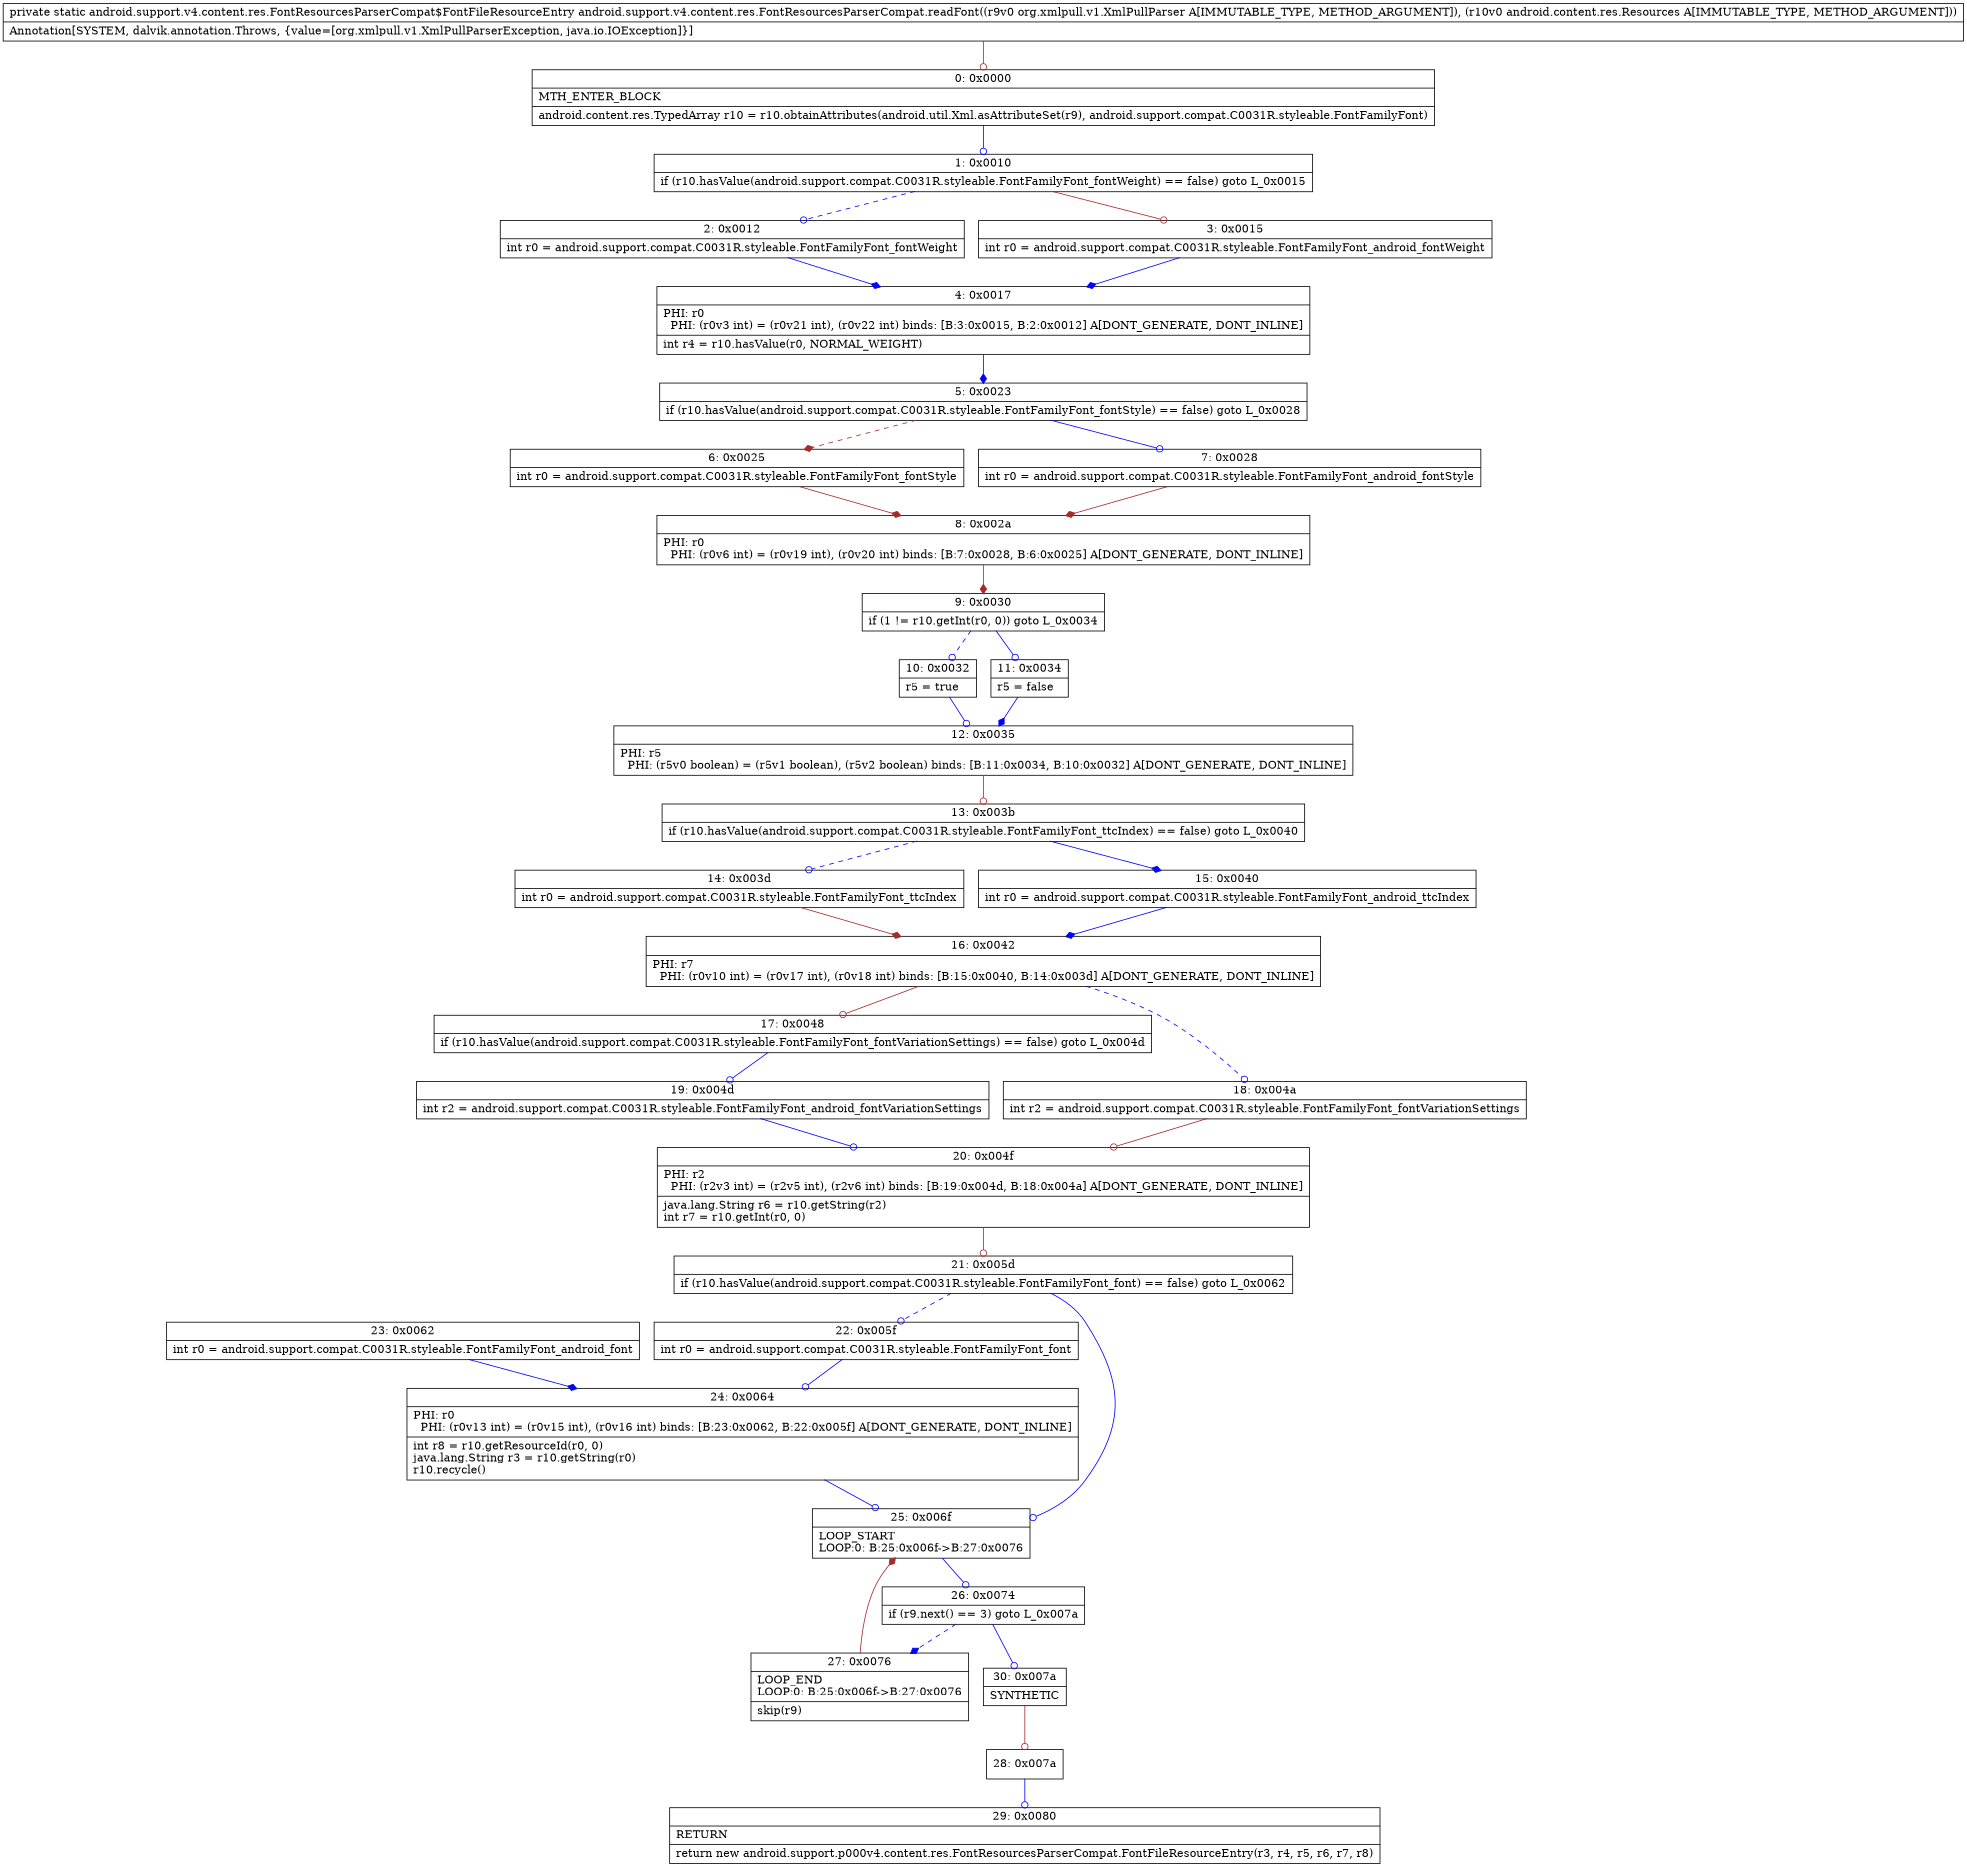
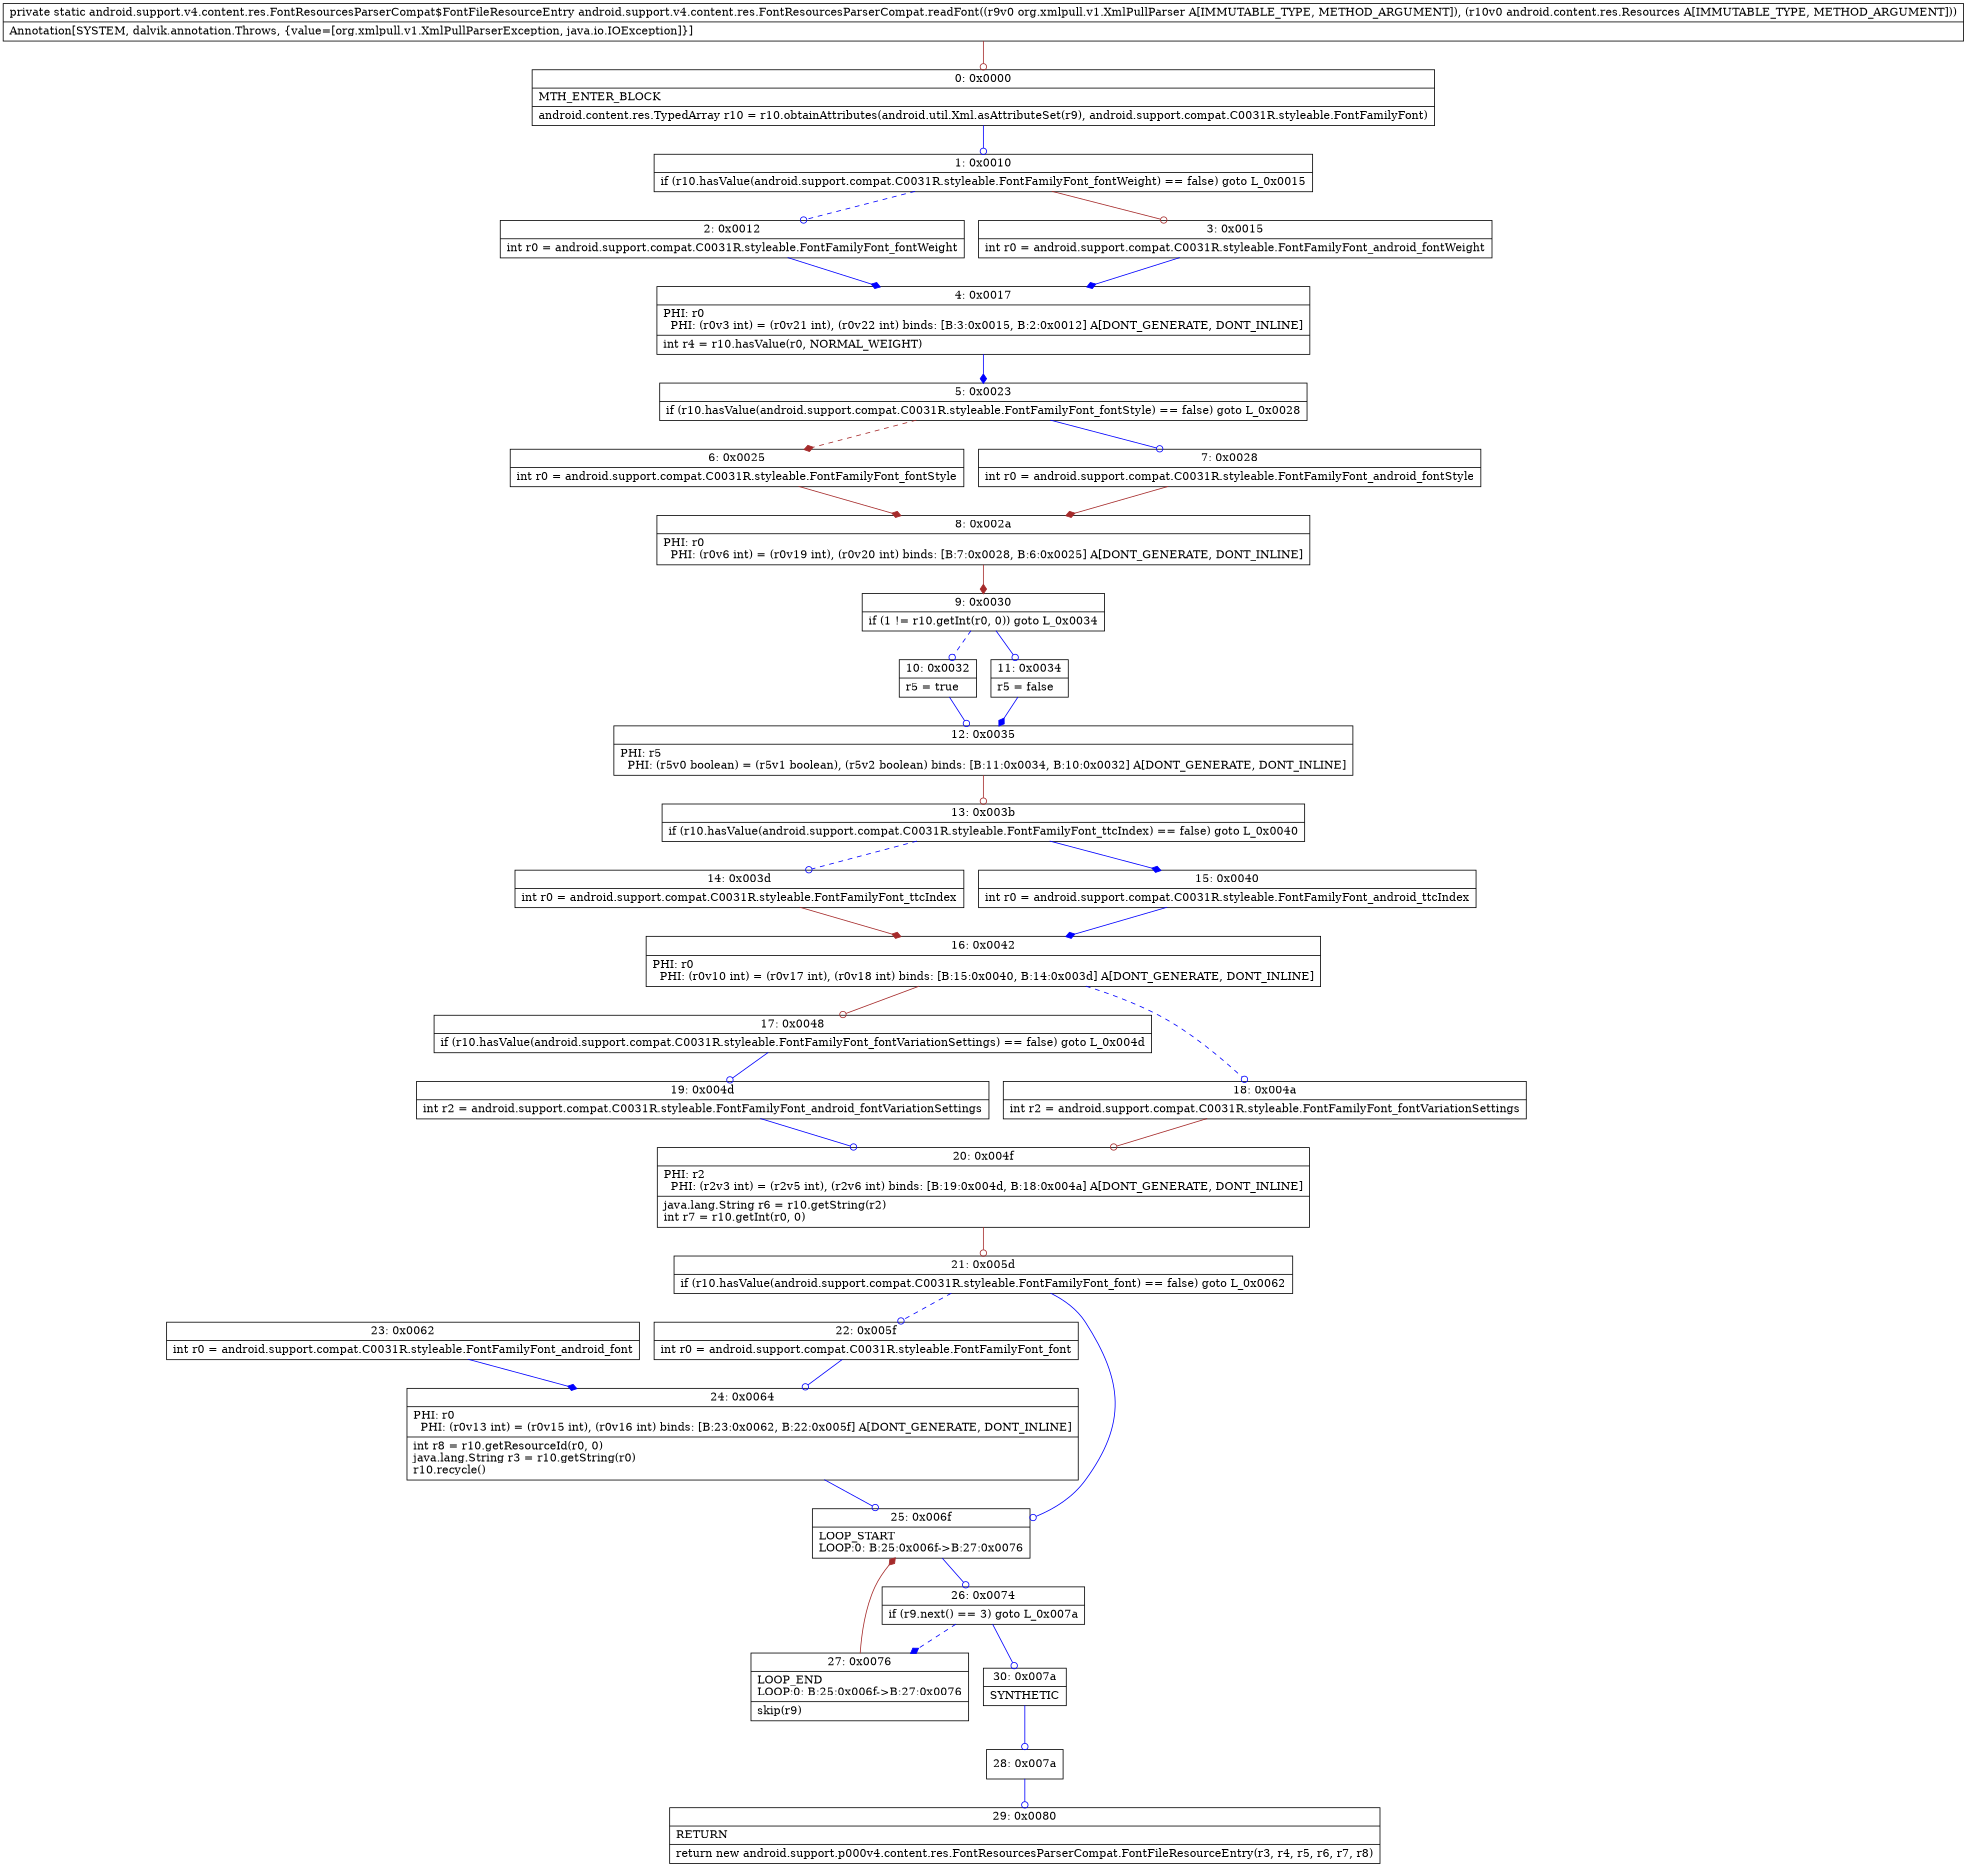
(675, 965) -> (675, 965)
(1025, 1724) -> (1025, 1724)
